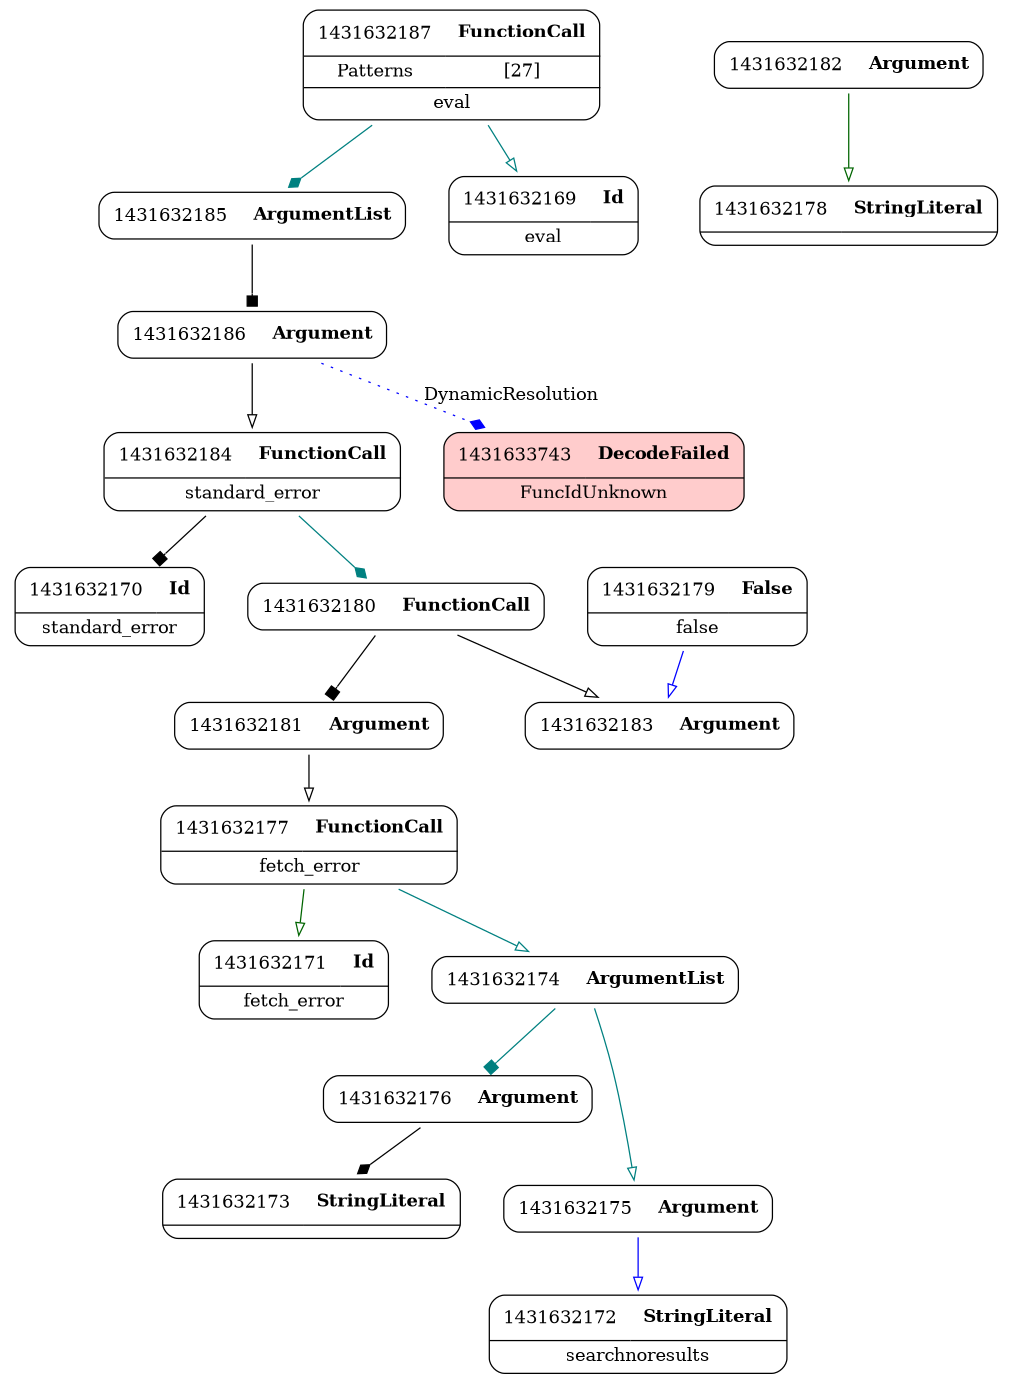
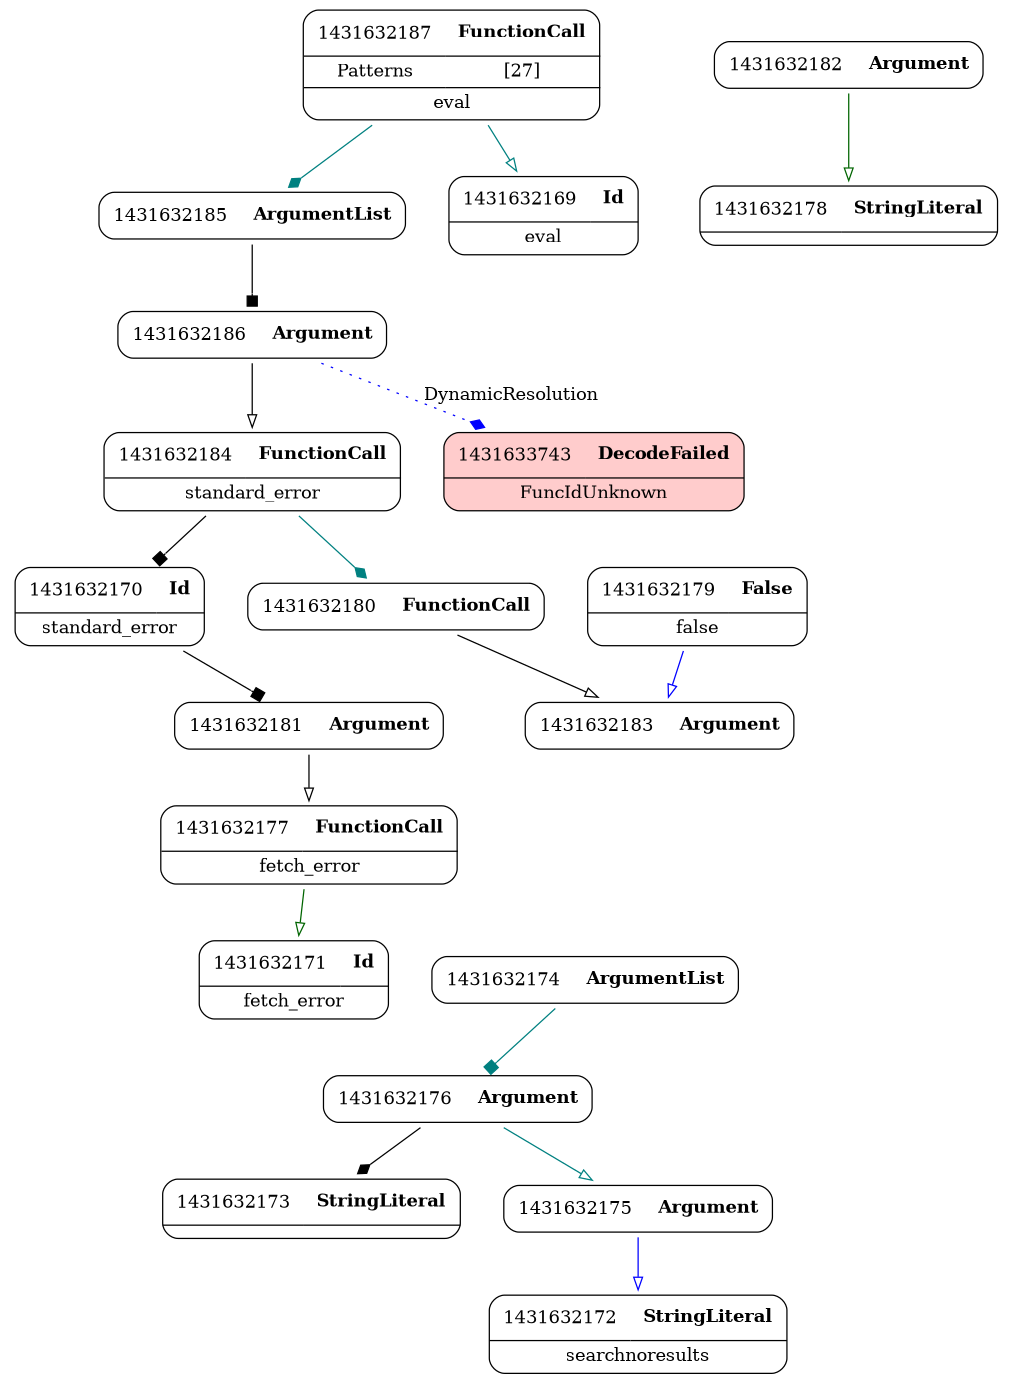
(356, 661) -> (217, 671)
(458, 918) -> none
(617, 1087) -> (542, 1151)
